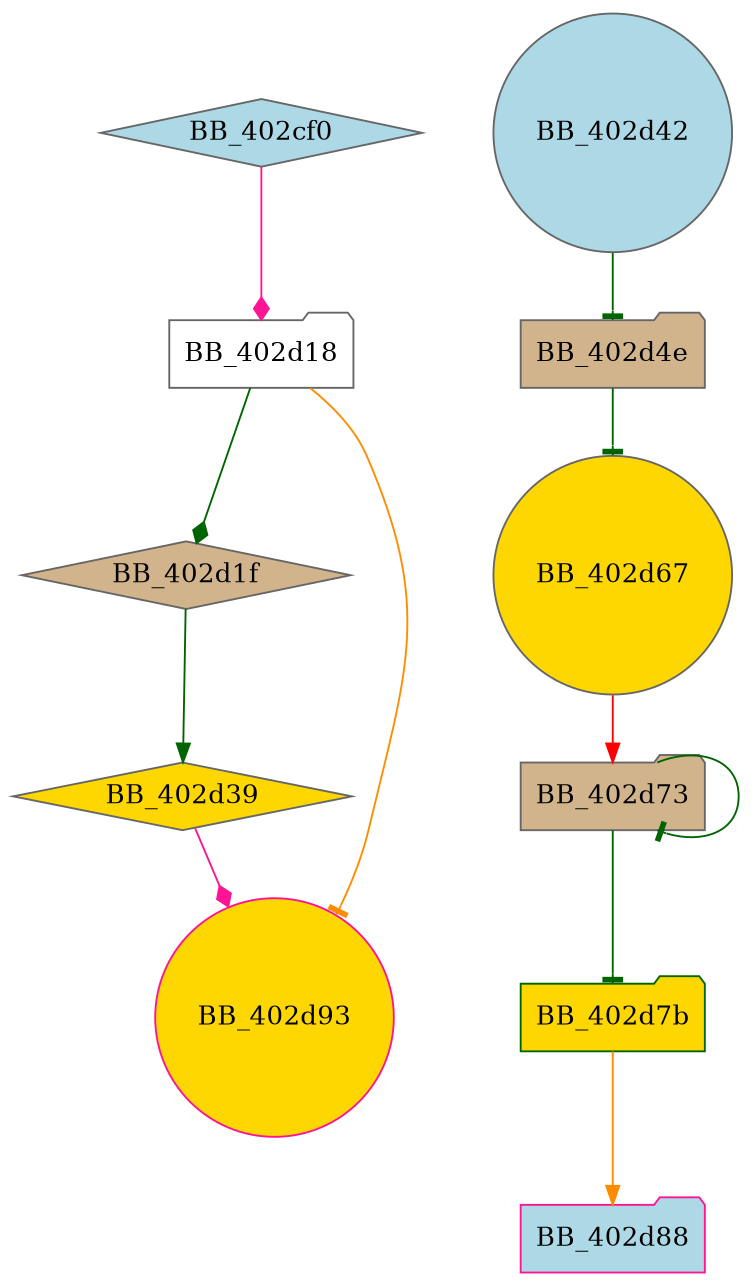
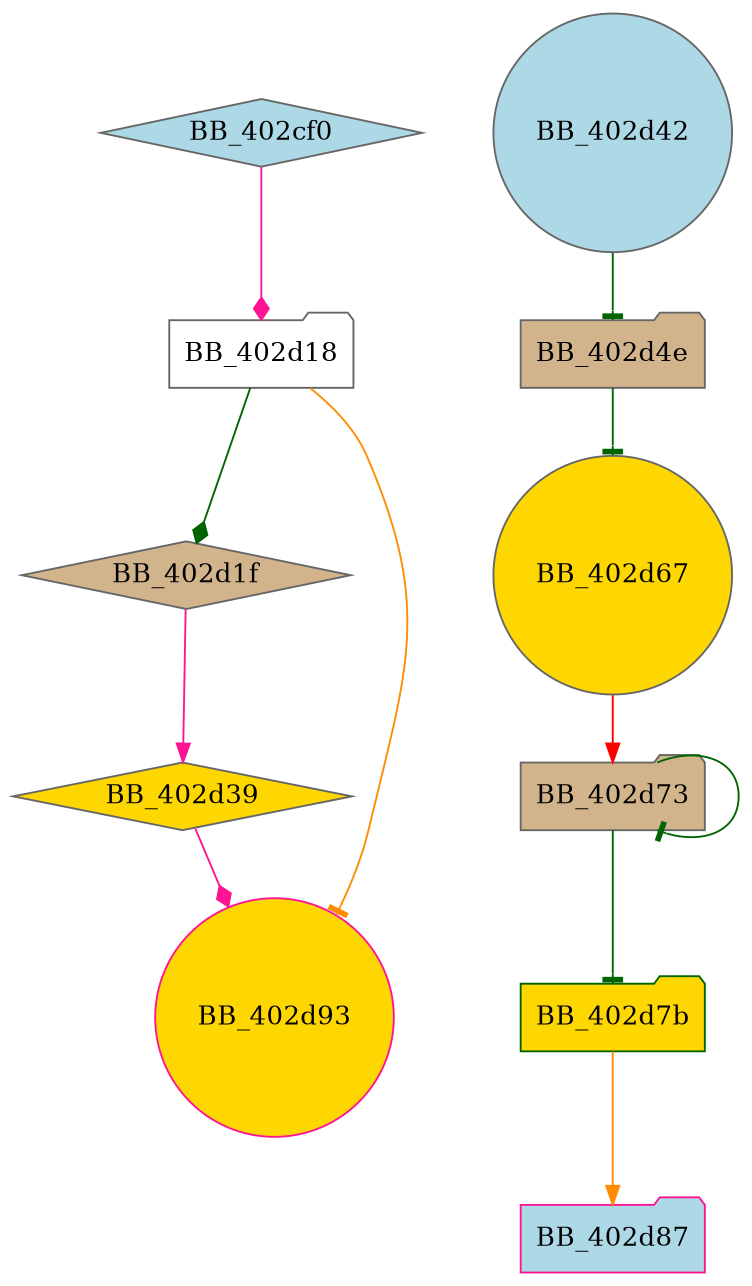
(184, 676) -> (184, 676)
(613, 1239) -> (613, 1239)
